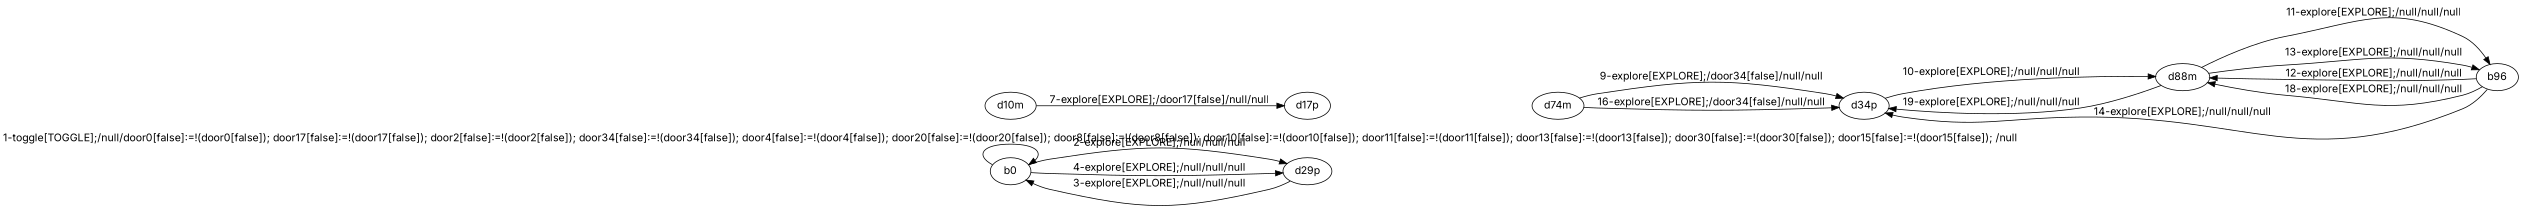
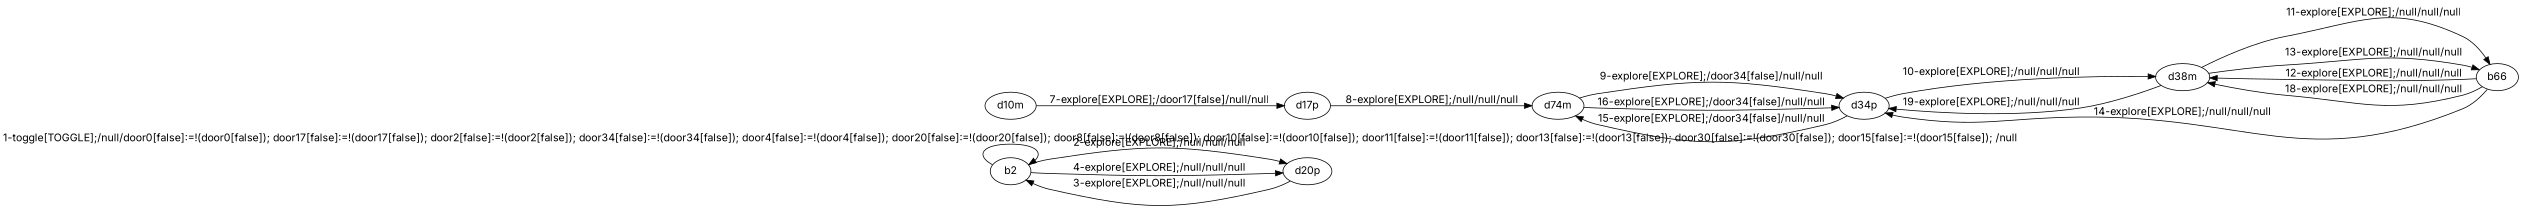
(2183, 77) -> (2183, 77)
(2497, 77) -> (2497, 77)
none -> (1427, 106)
none -> (1715, 142)
(1011, 171) -> (1011, 171)
(1307, 171) -> (1307, 171)
